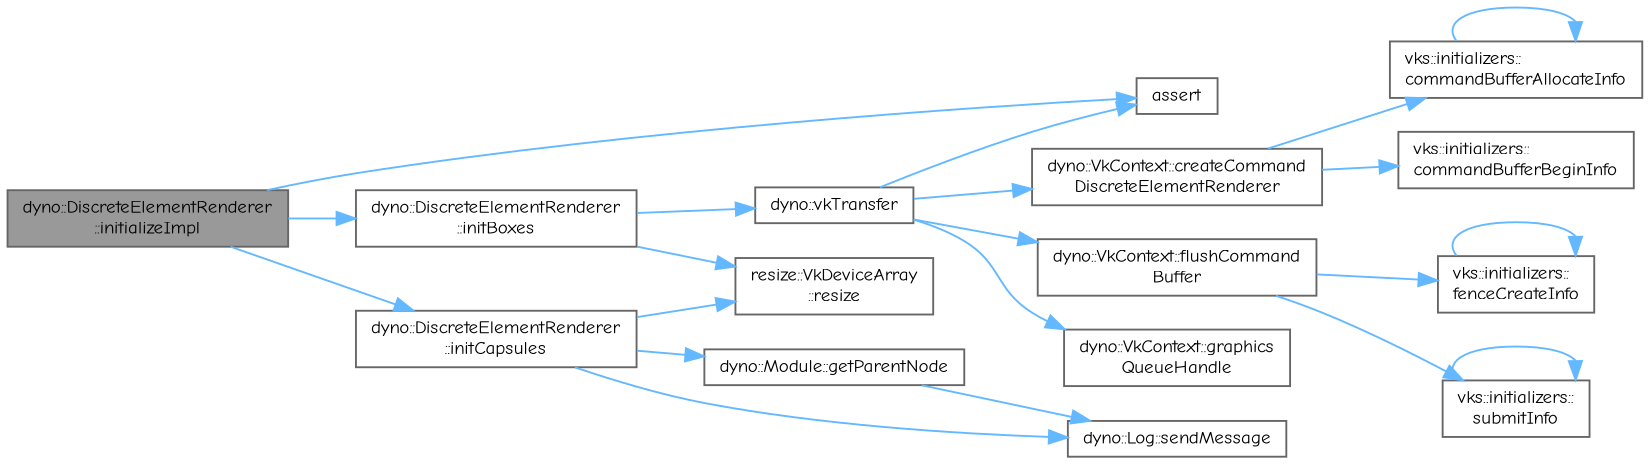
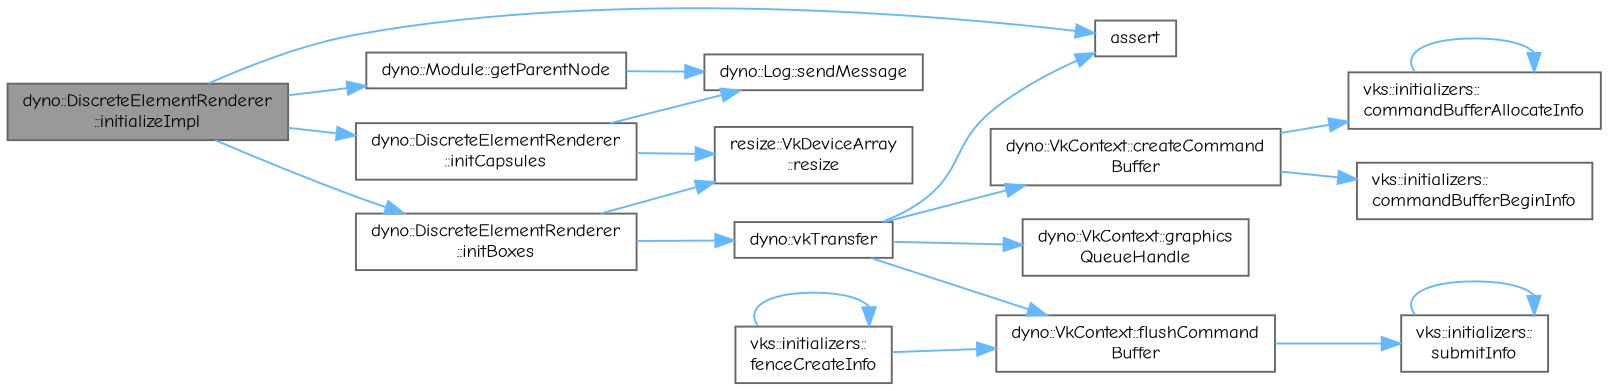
(1177, 177) -> (1136, 157)
(1368, 277) -> (935, 351)
(661, 353) -> (318, 92)
